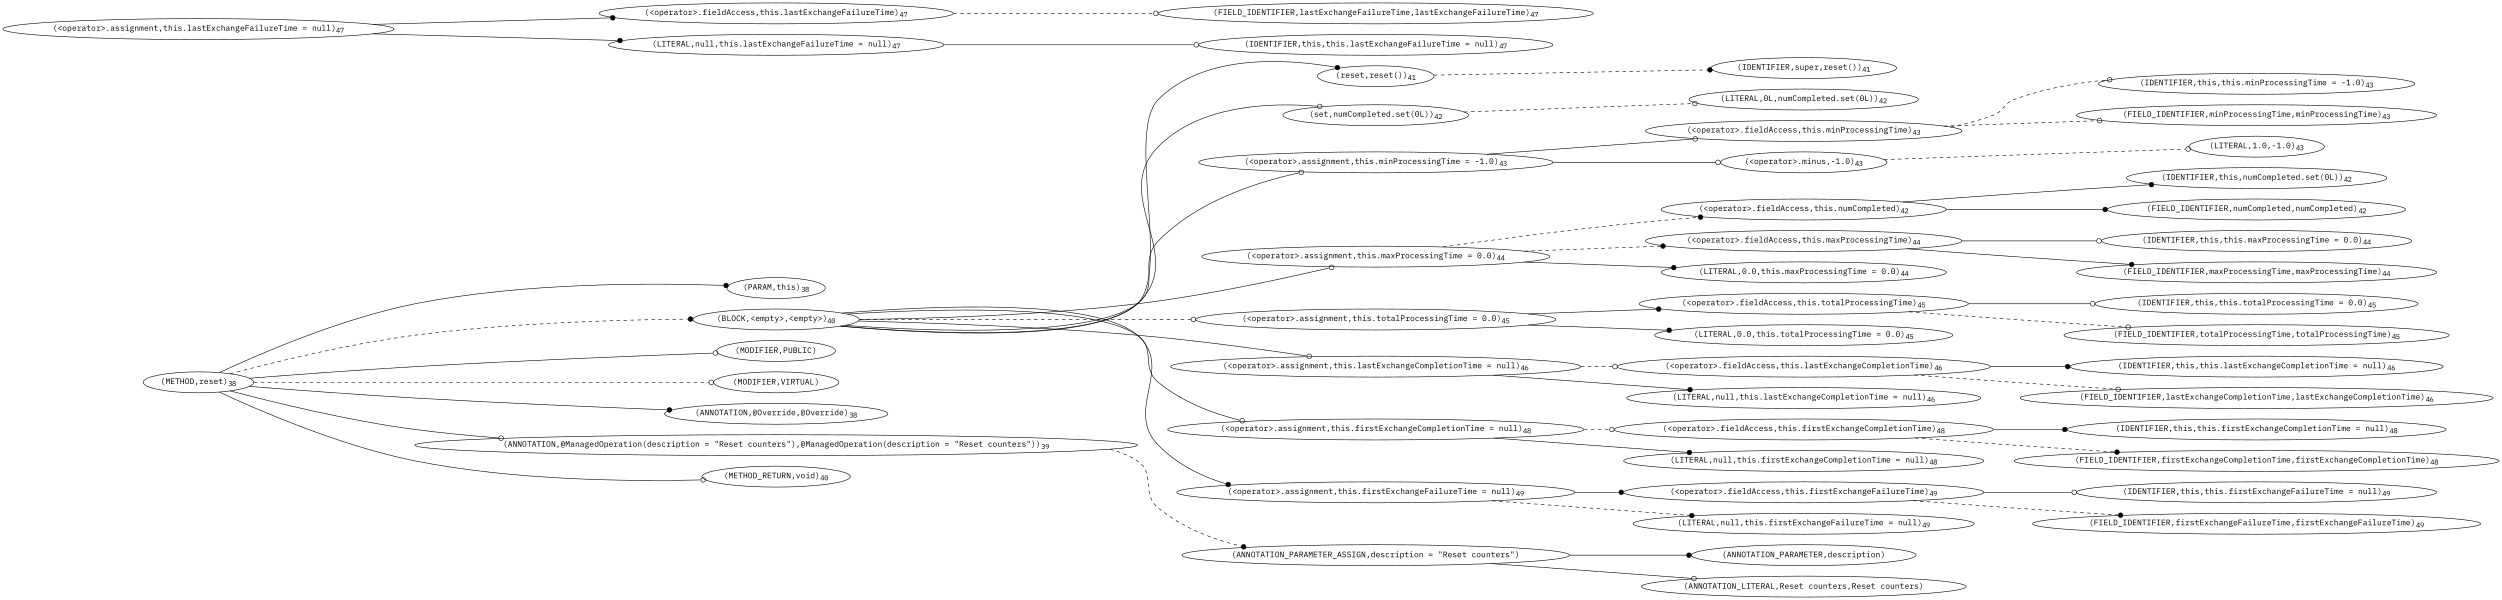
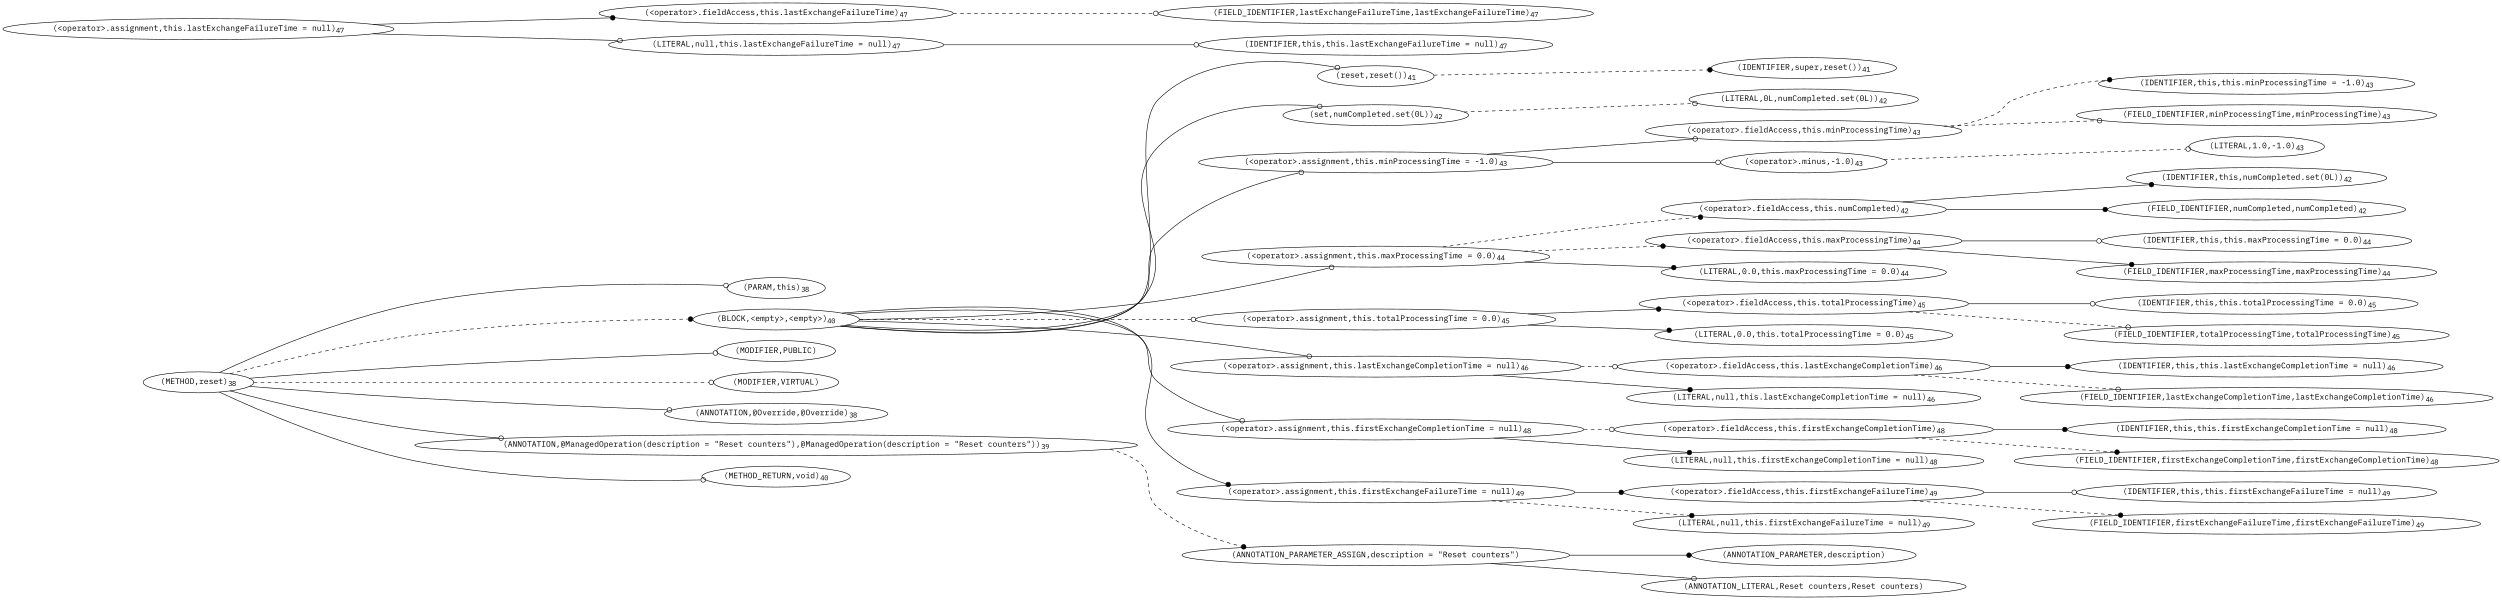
(495, 37) -> (495, 37)
(2026, 96) -> (2026, 96)
(1149, 207) -> (1149, 207)
(465, 296) -> (465, 296)
(458, 400) -> (458, 400)
